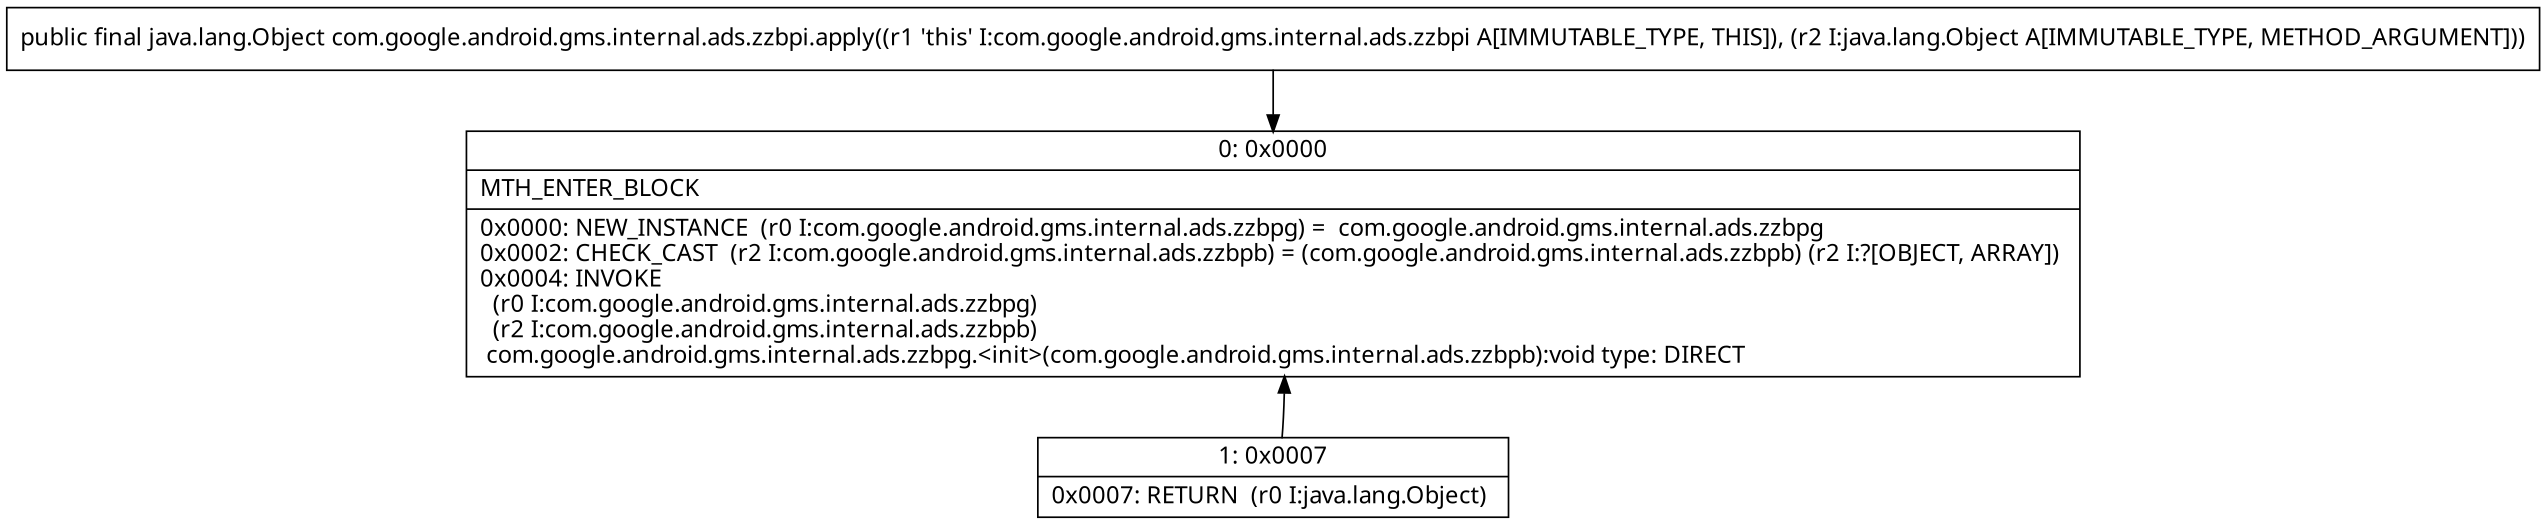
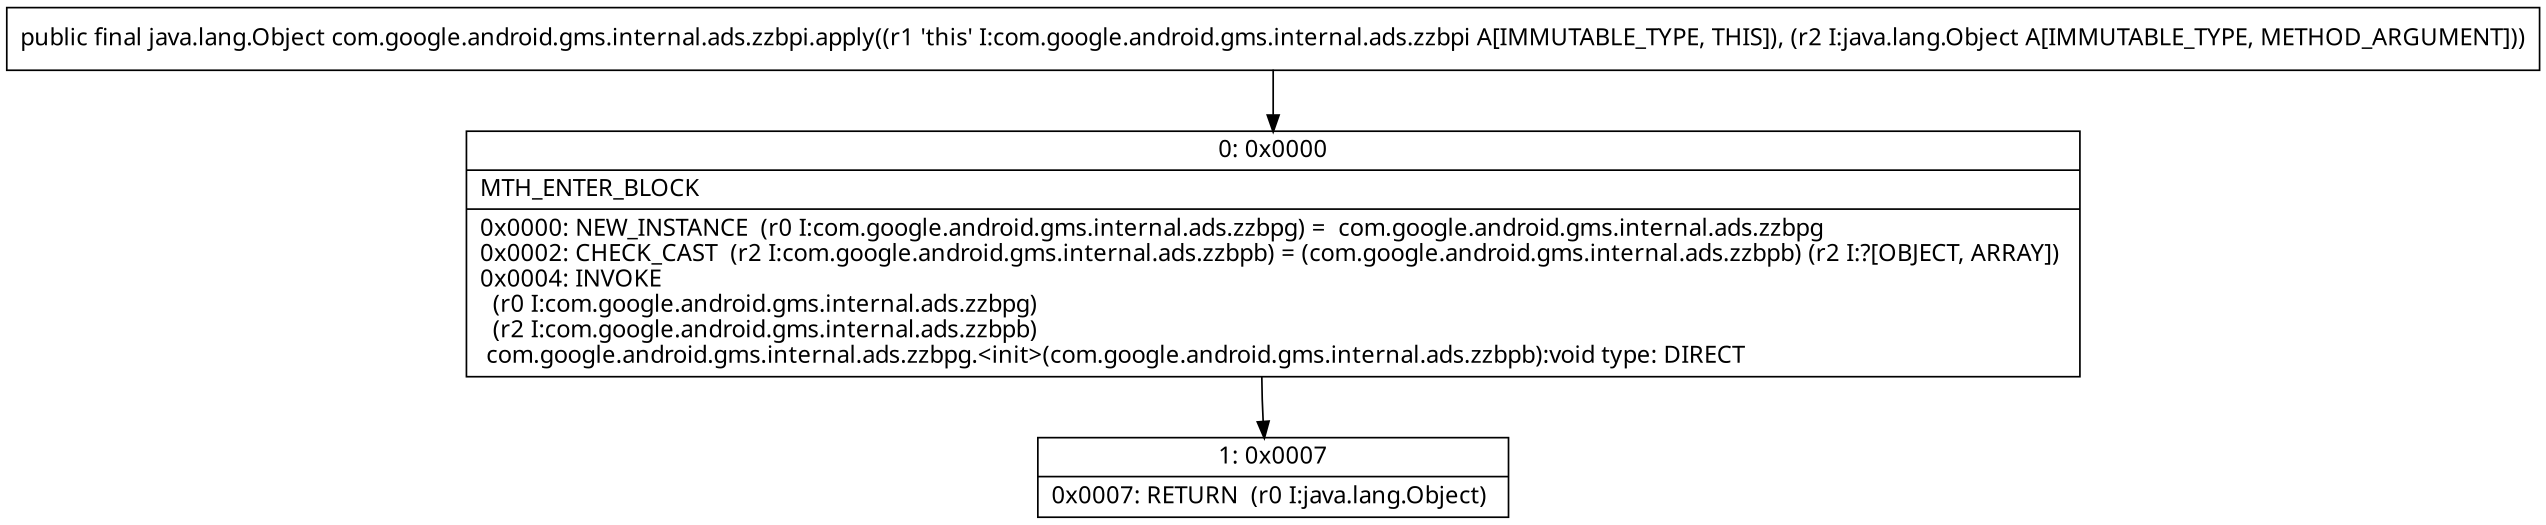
(1283, 416) -> (1262, 399)
